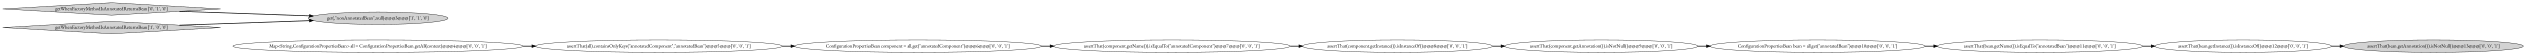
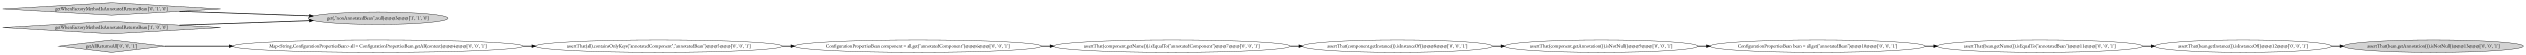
none -> (112, 46)
